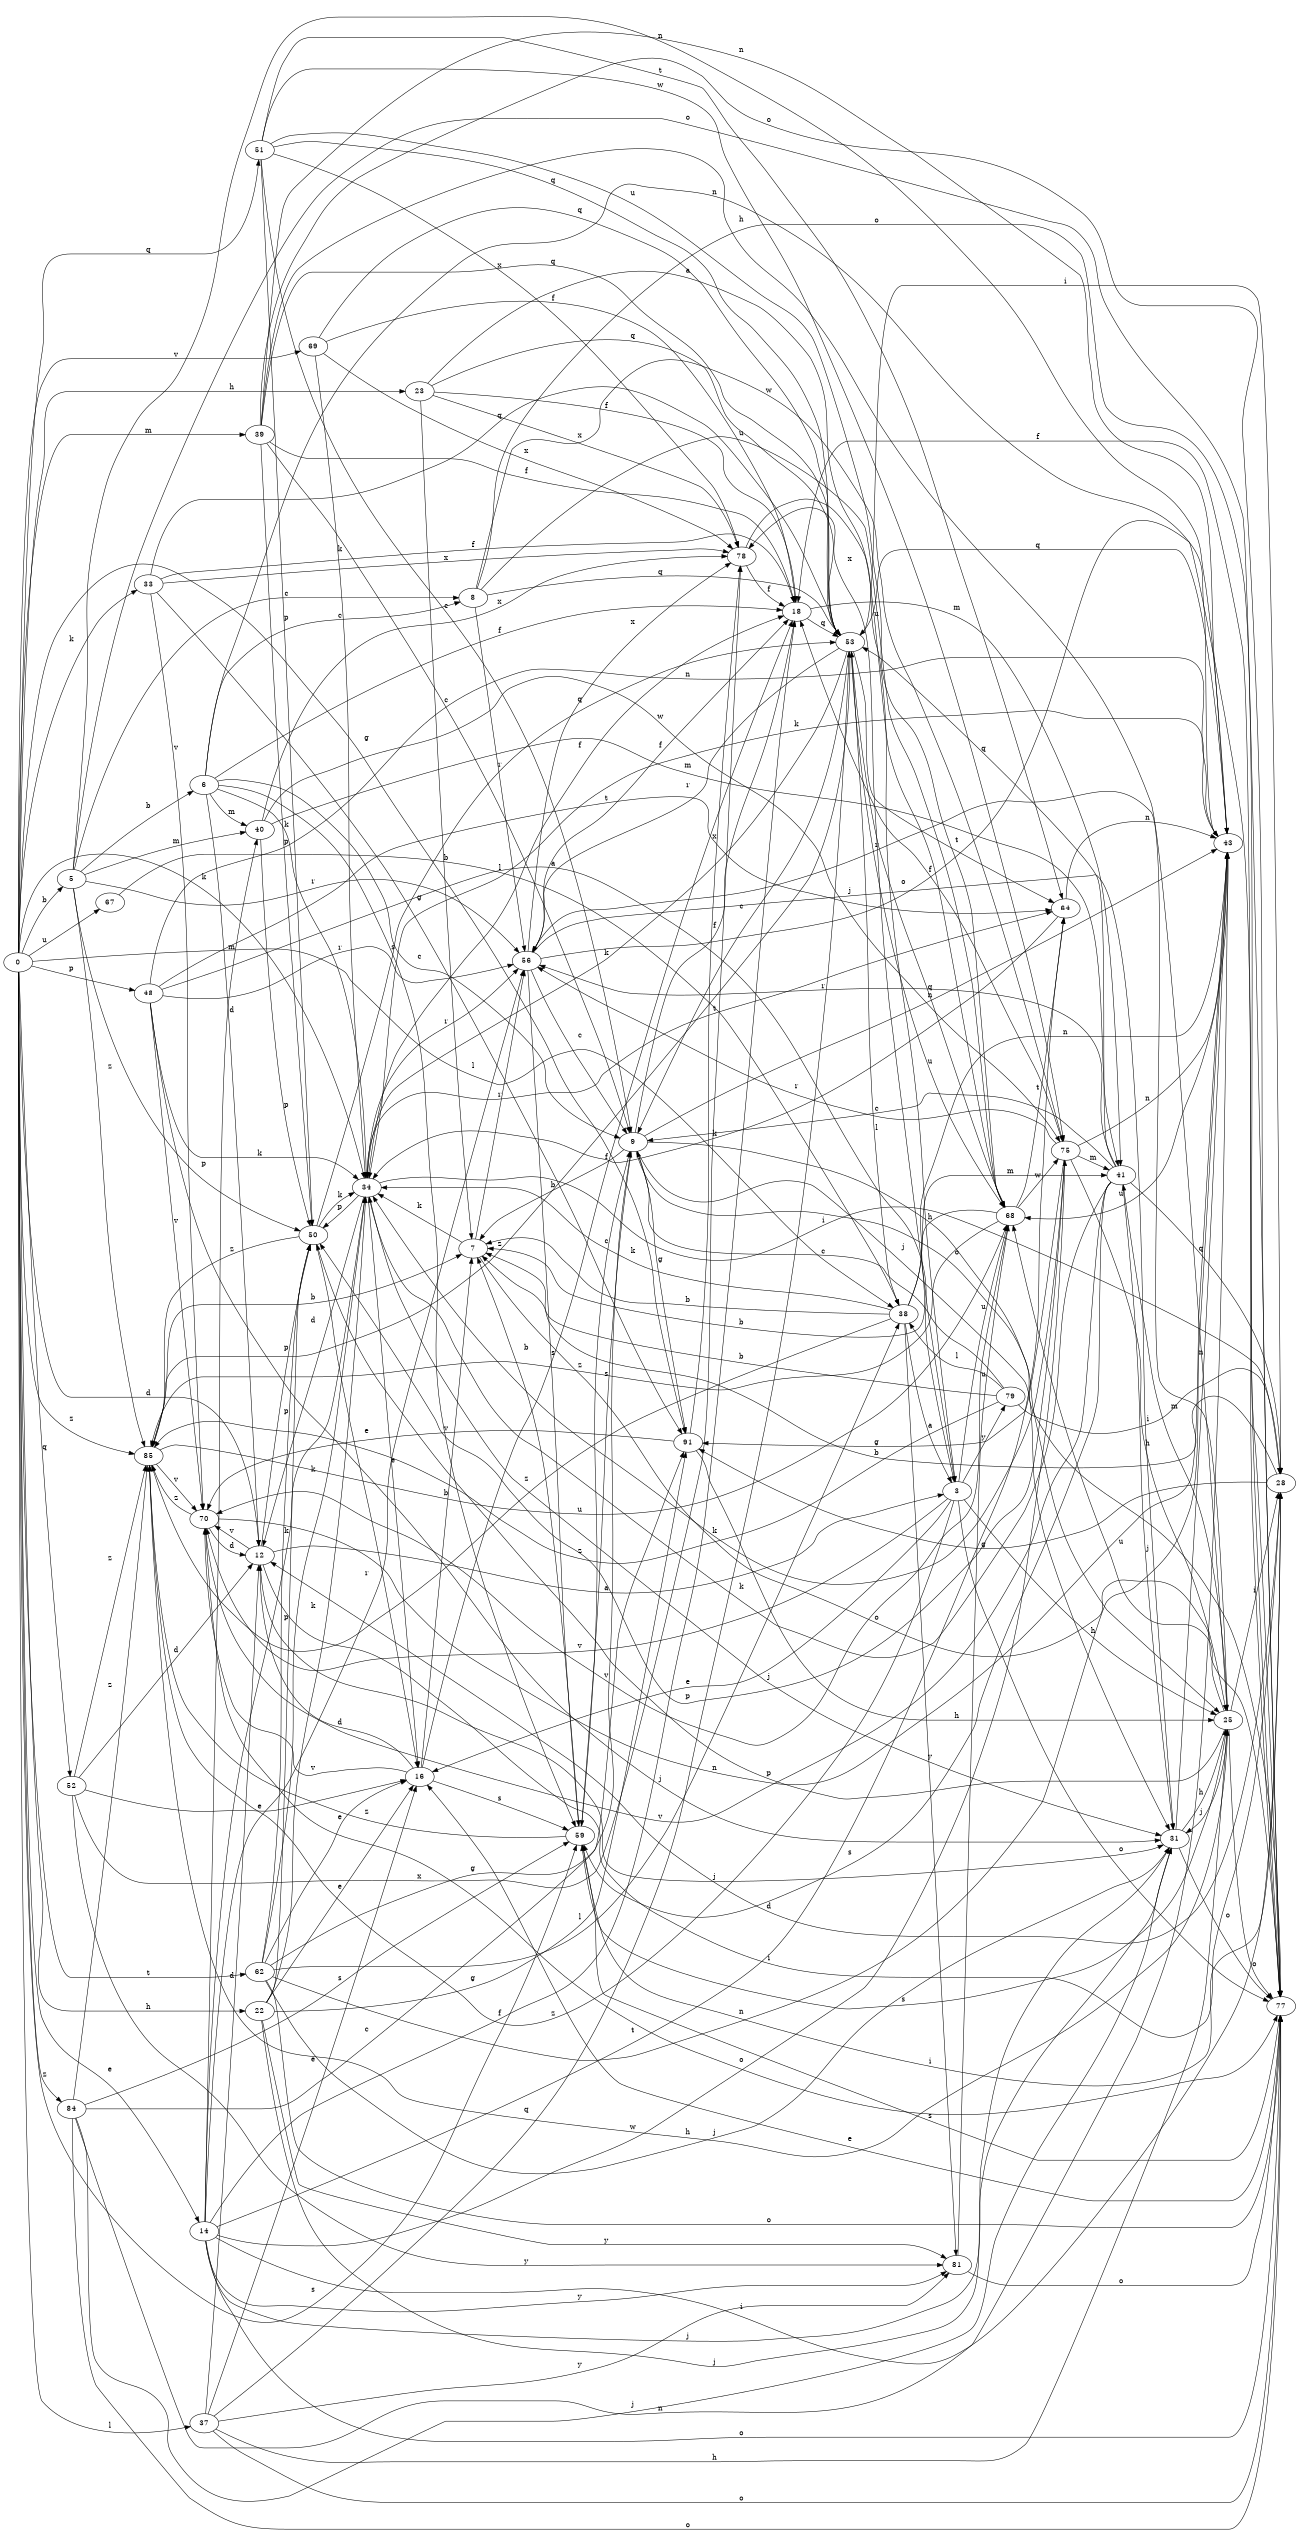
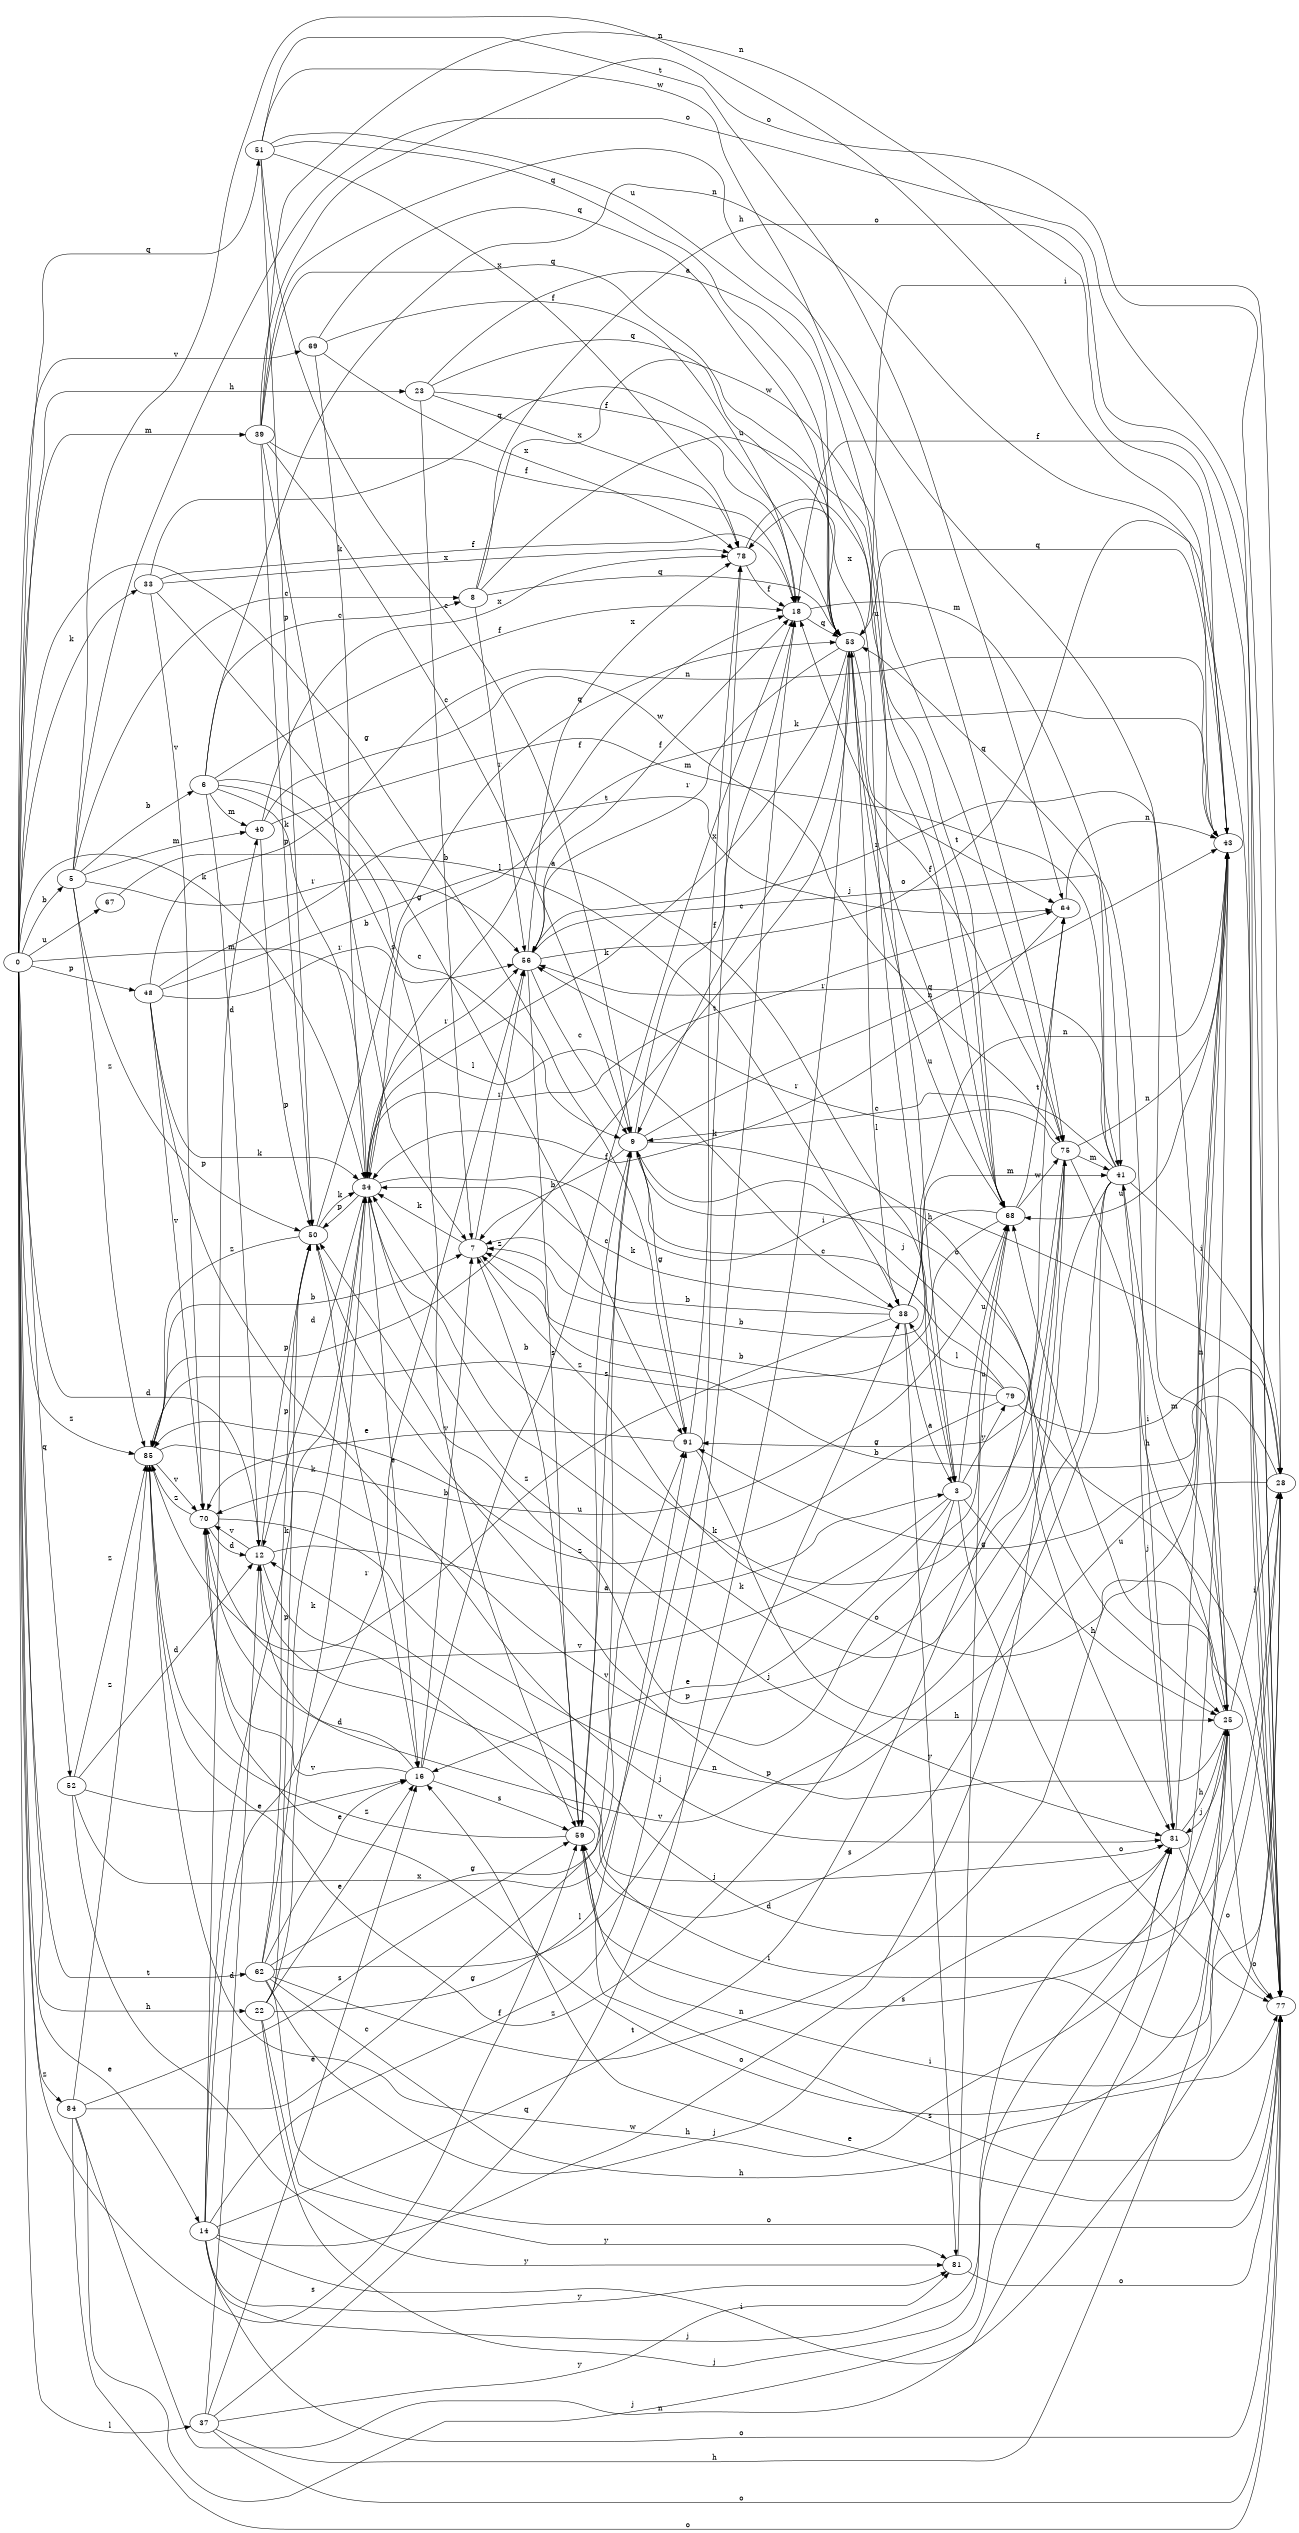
none -> (342, 870)
(1202, 1249) -> (1202, 1249)
none -> (867, 2173)
